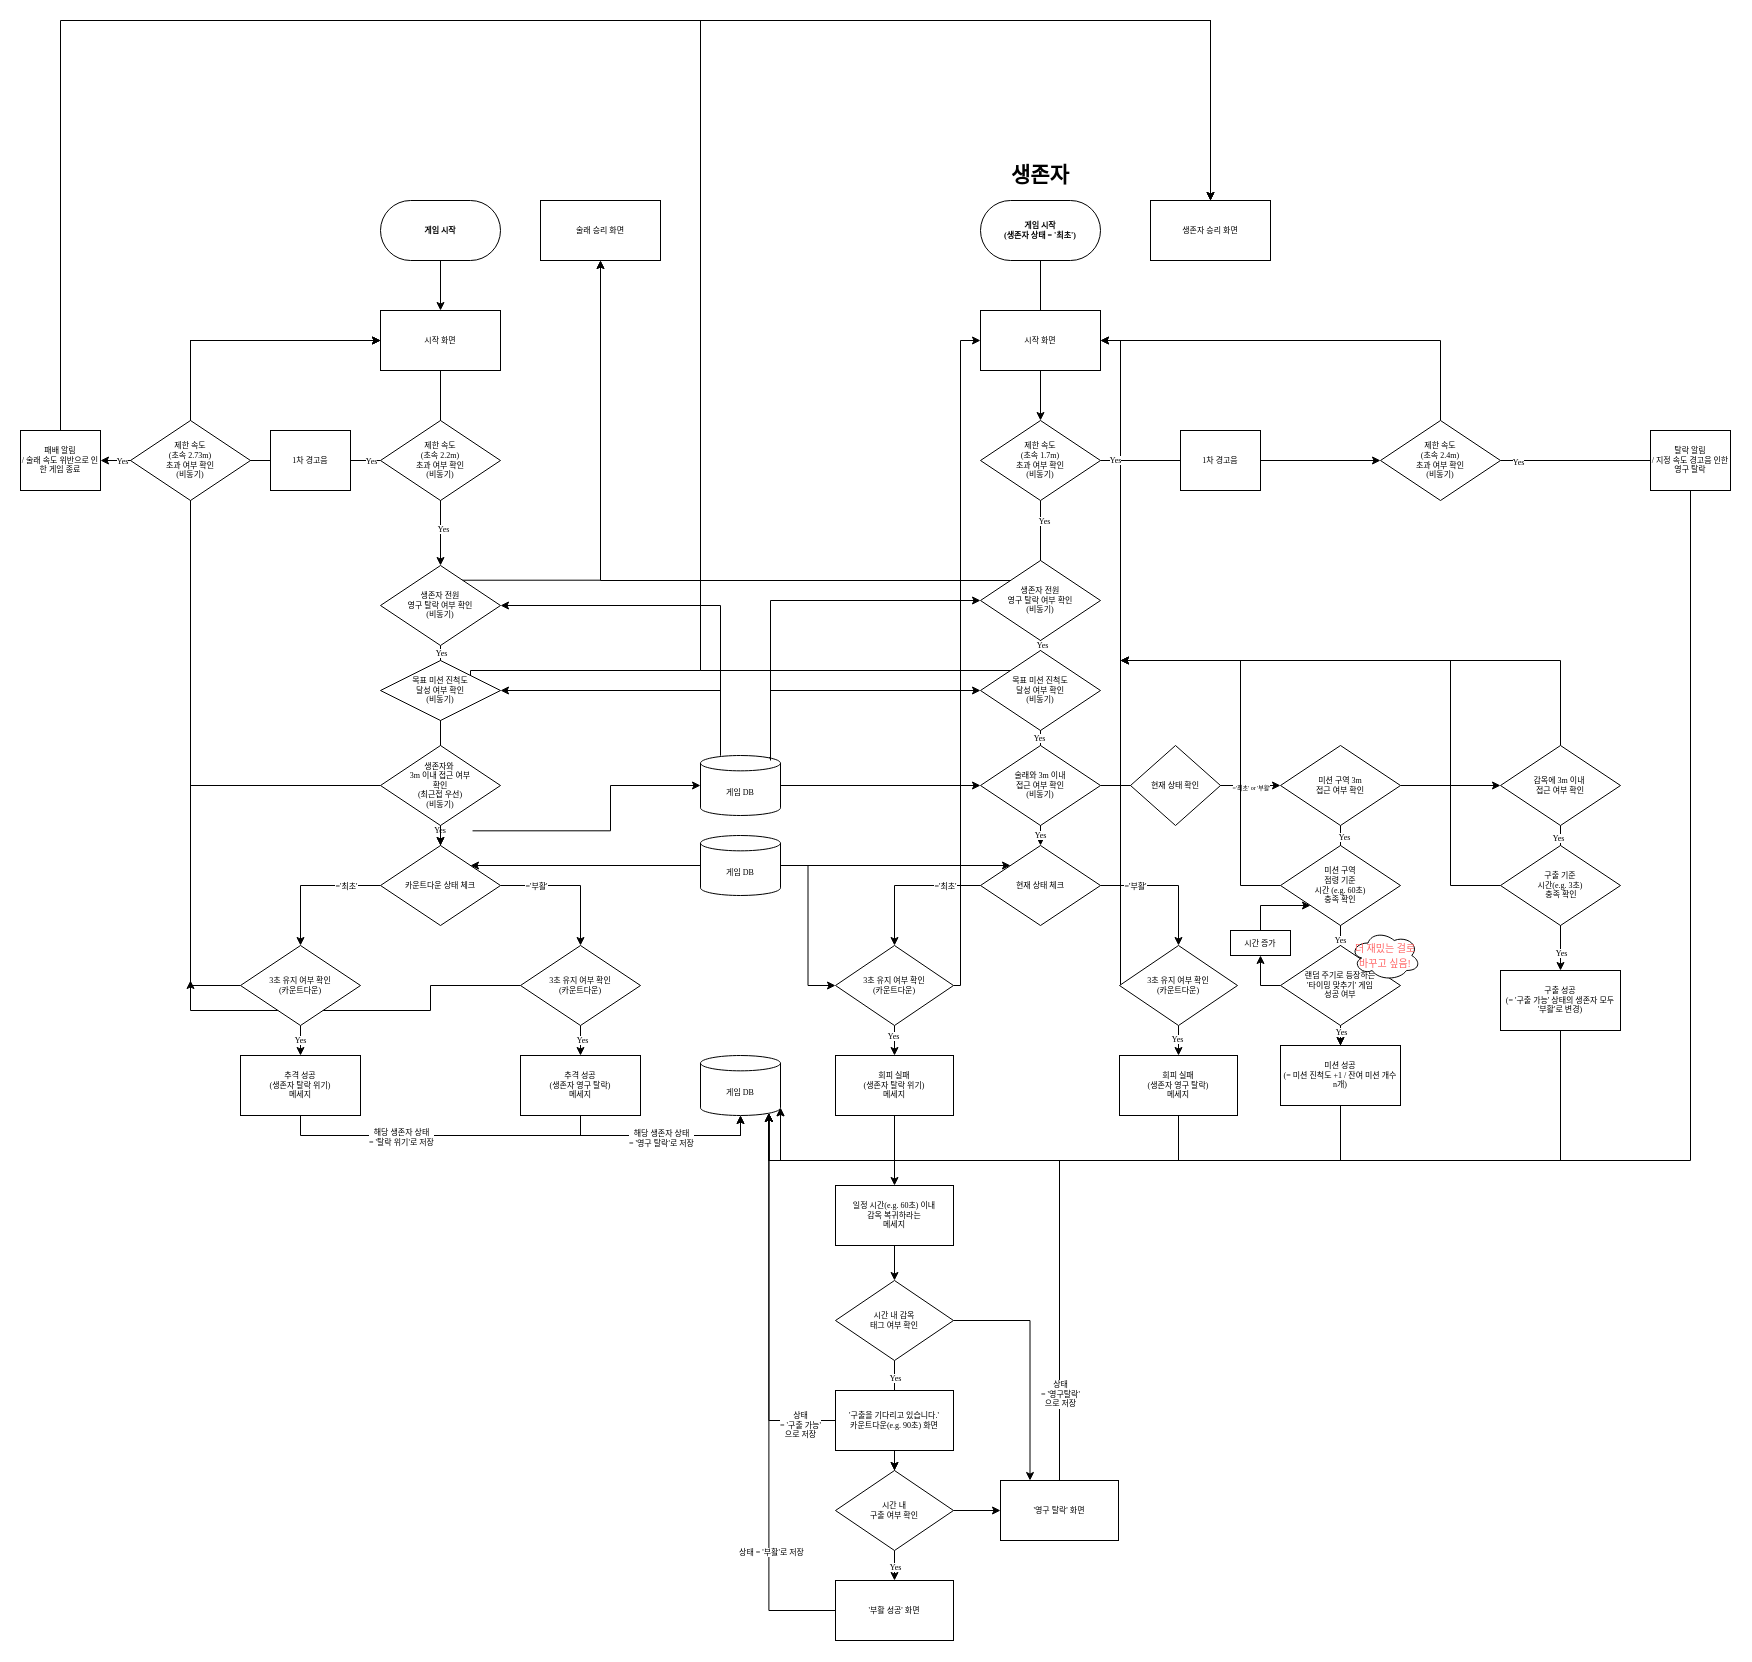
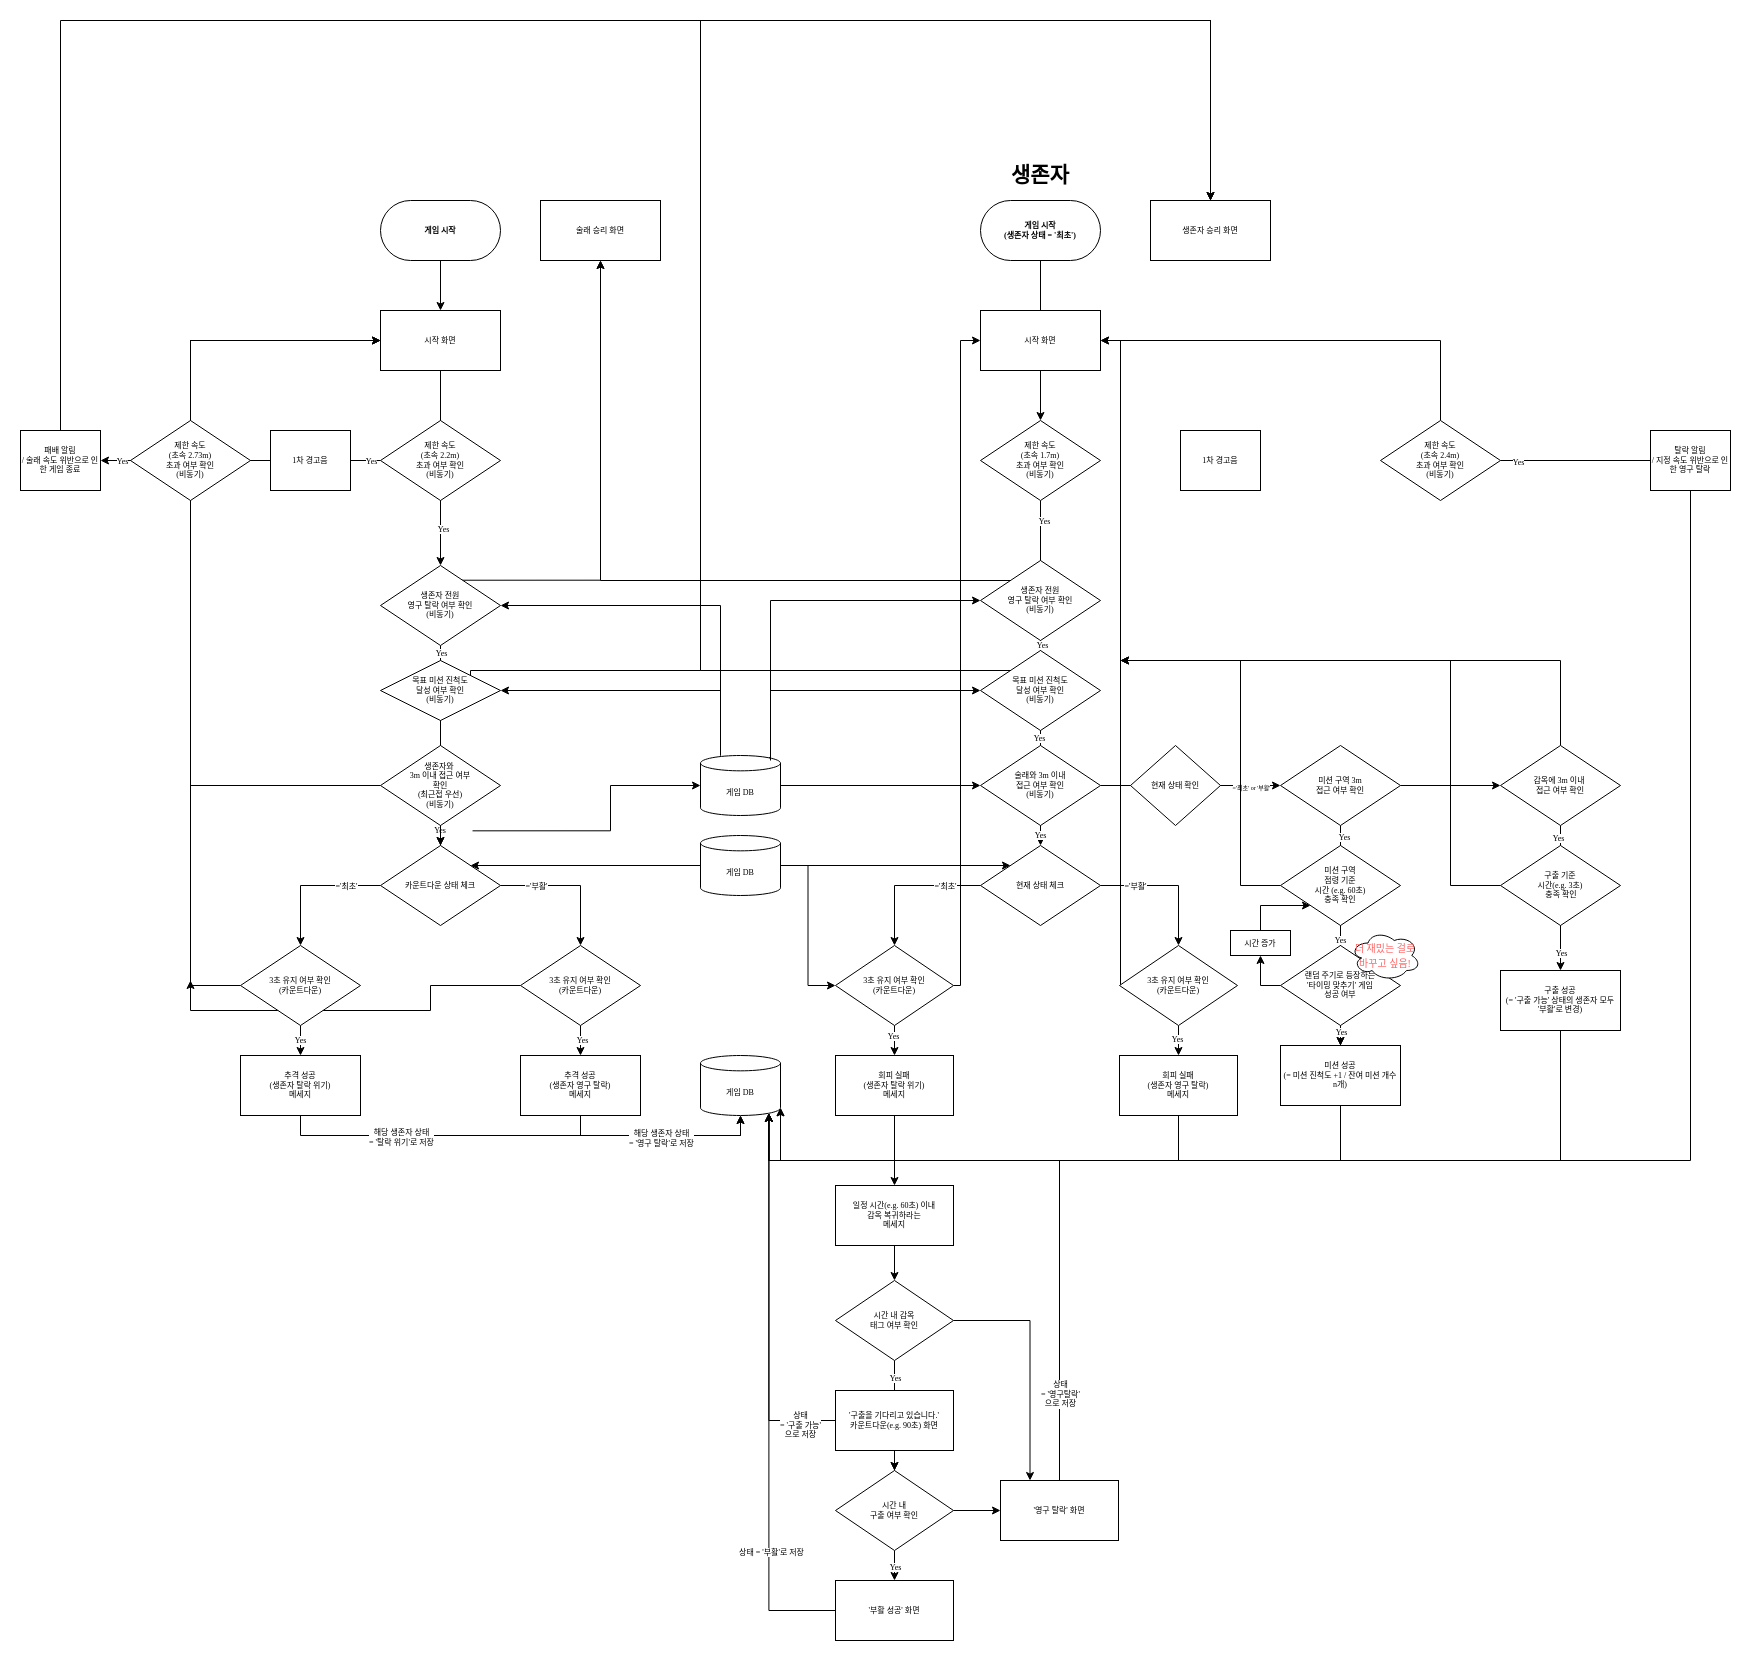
(1316, 461) -> none
(1691, 461) -> (1691, 461)
